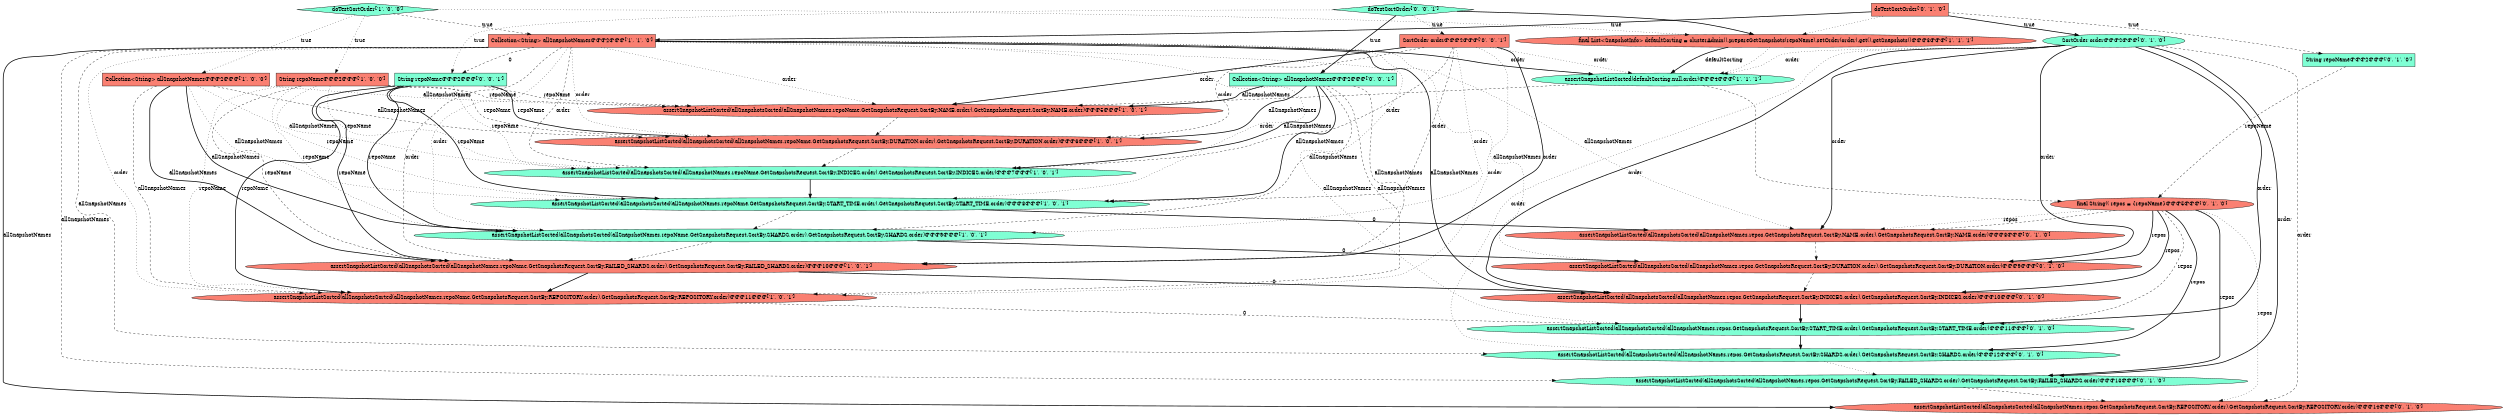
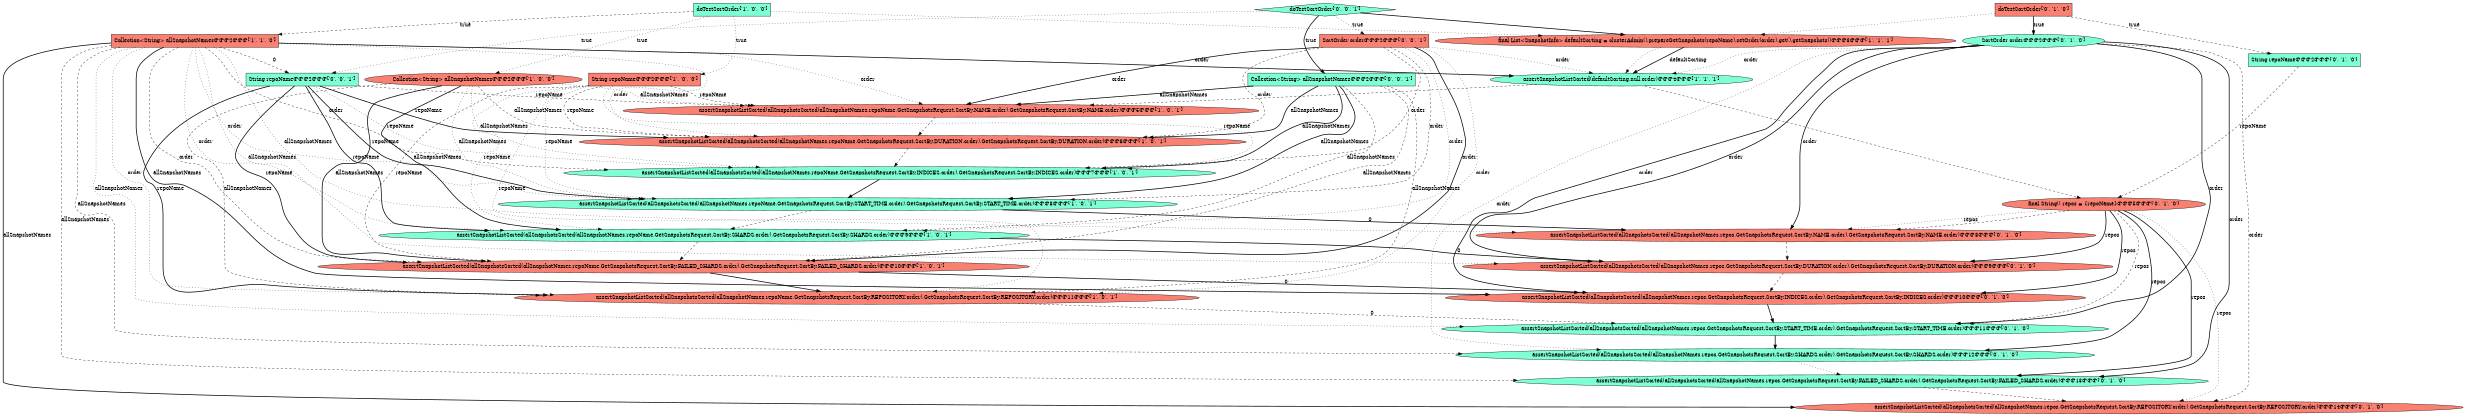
(368, 10) -> (732, 10)
(1265, 32) -> none
(186, 80) -> (473, 80)
